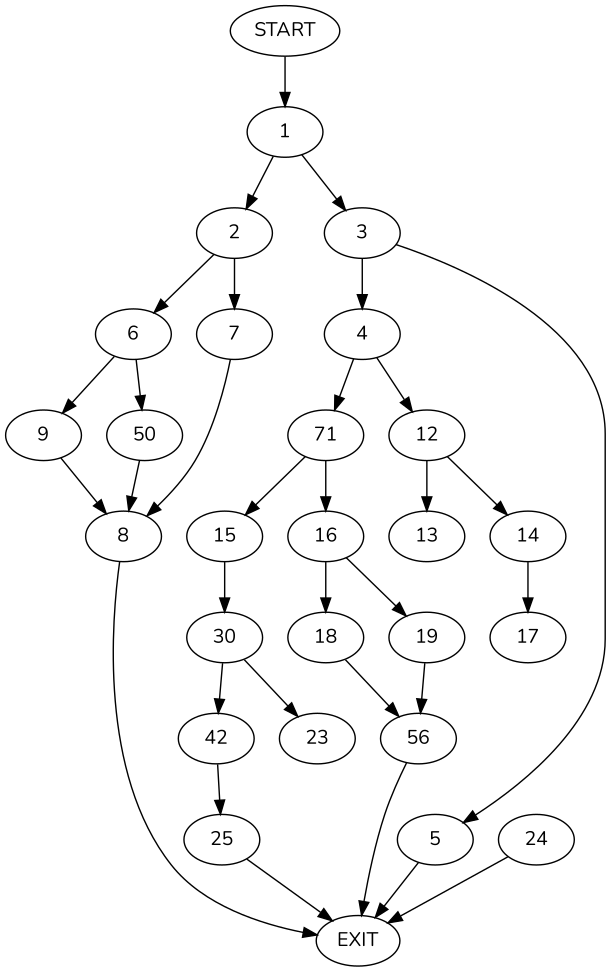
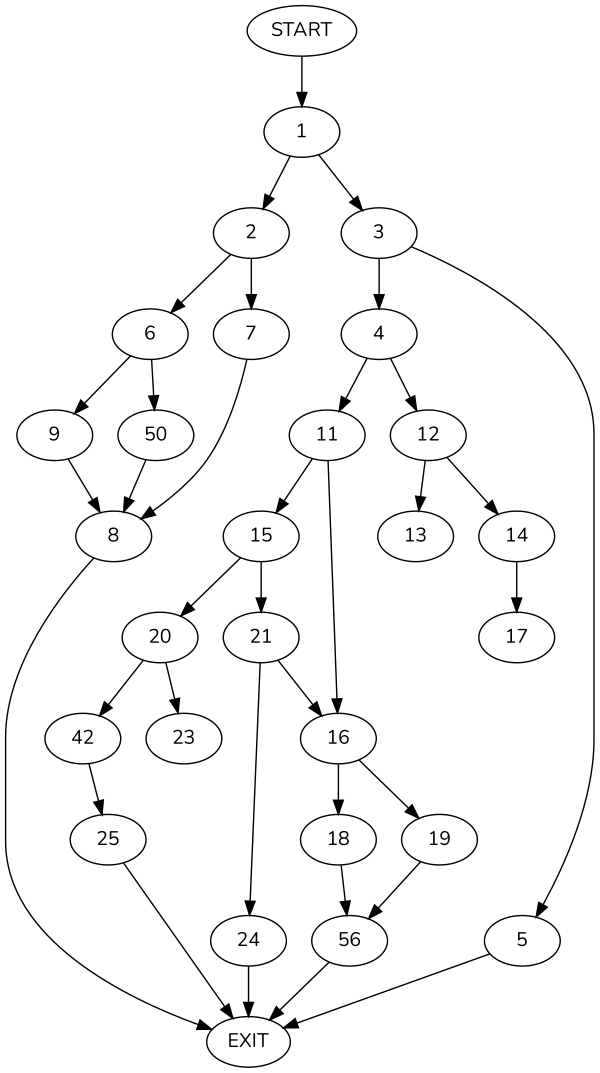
(326, 435) -> (327, 435)
(225, 637) -> (160, 637)
none -> (261, 637)
